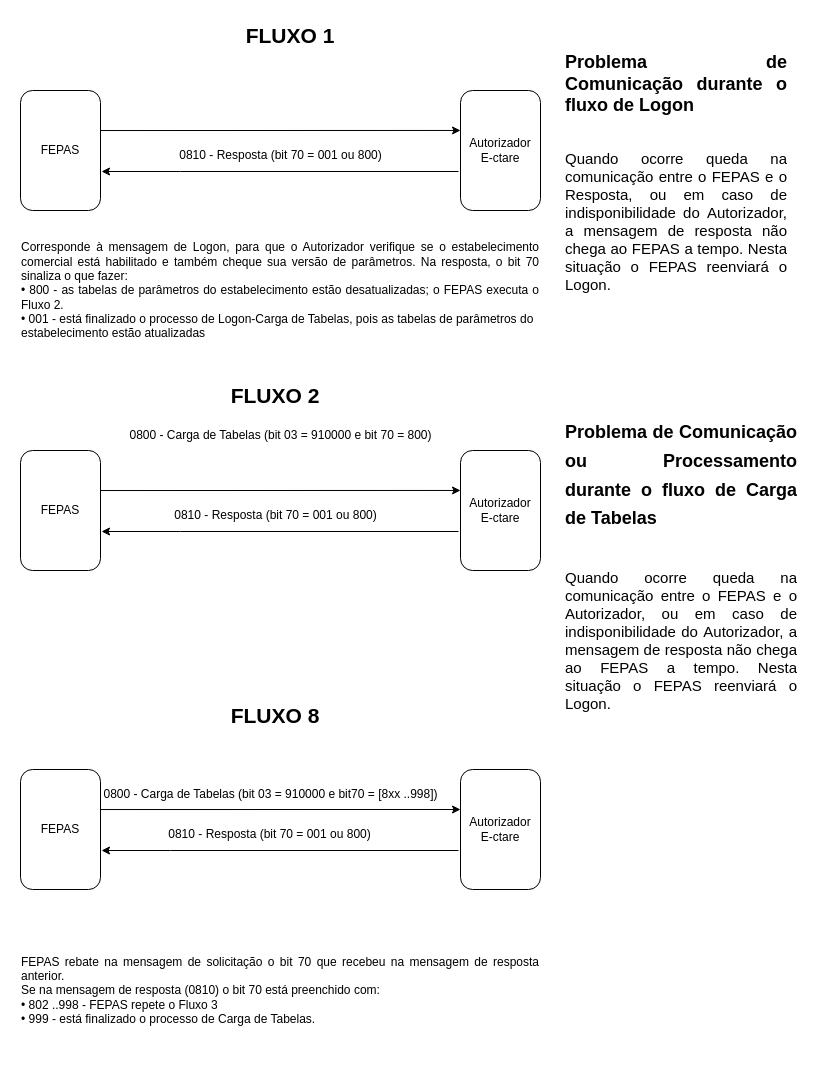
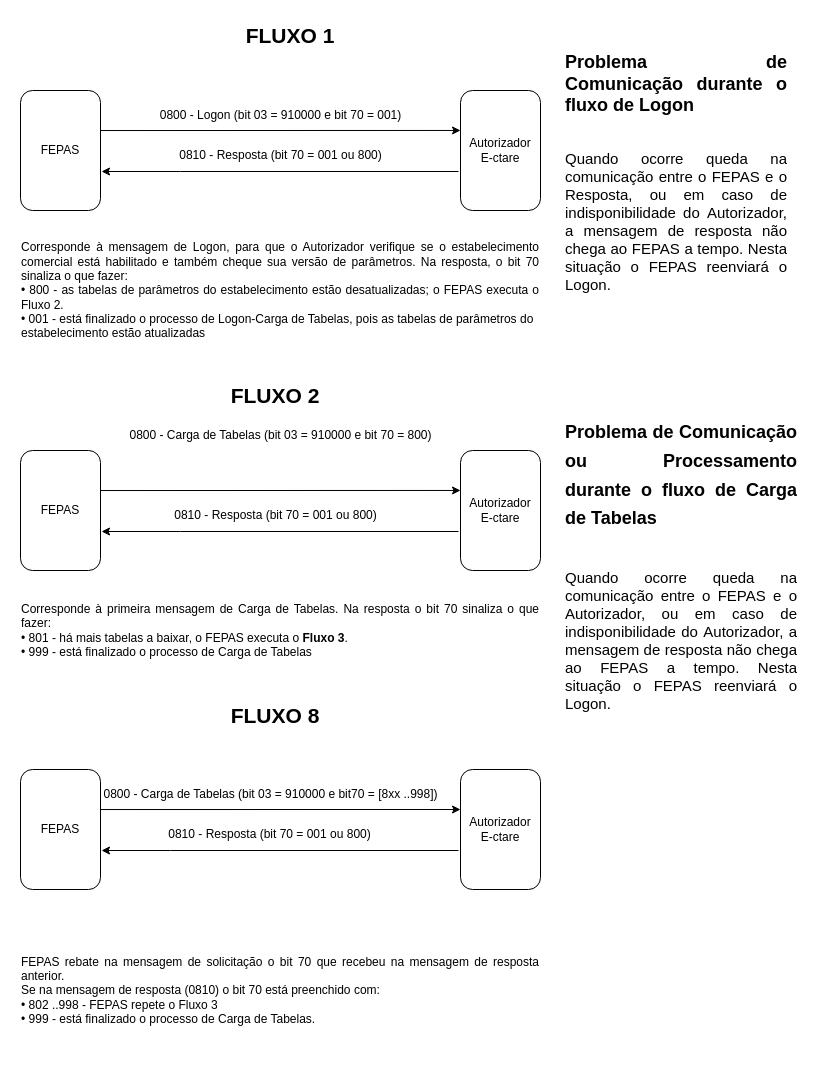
none -> (281, 116)
none -> (281, 631)
